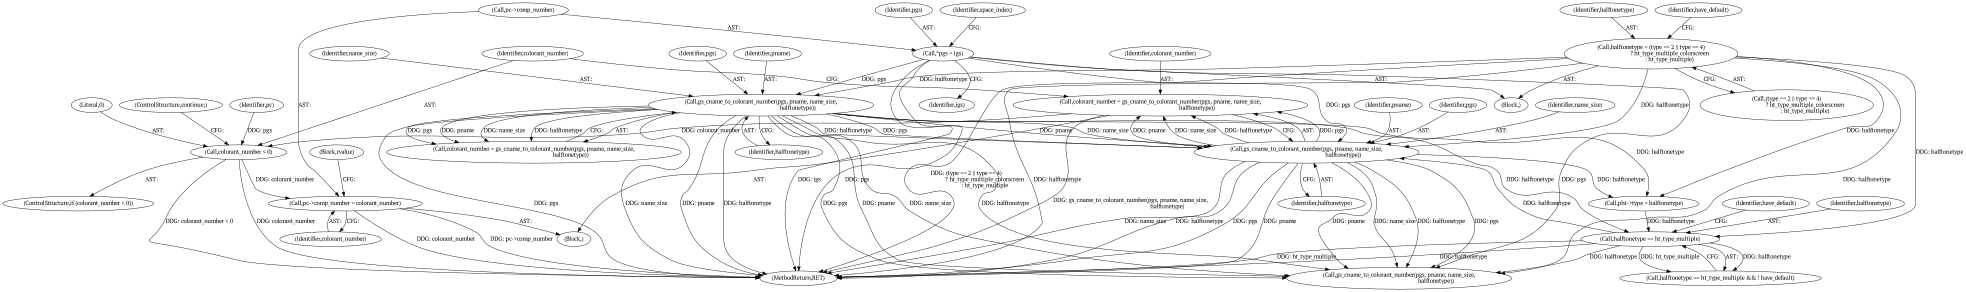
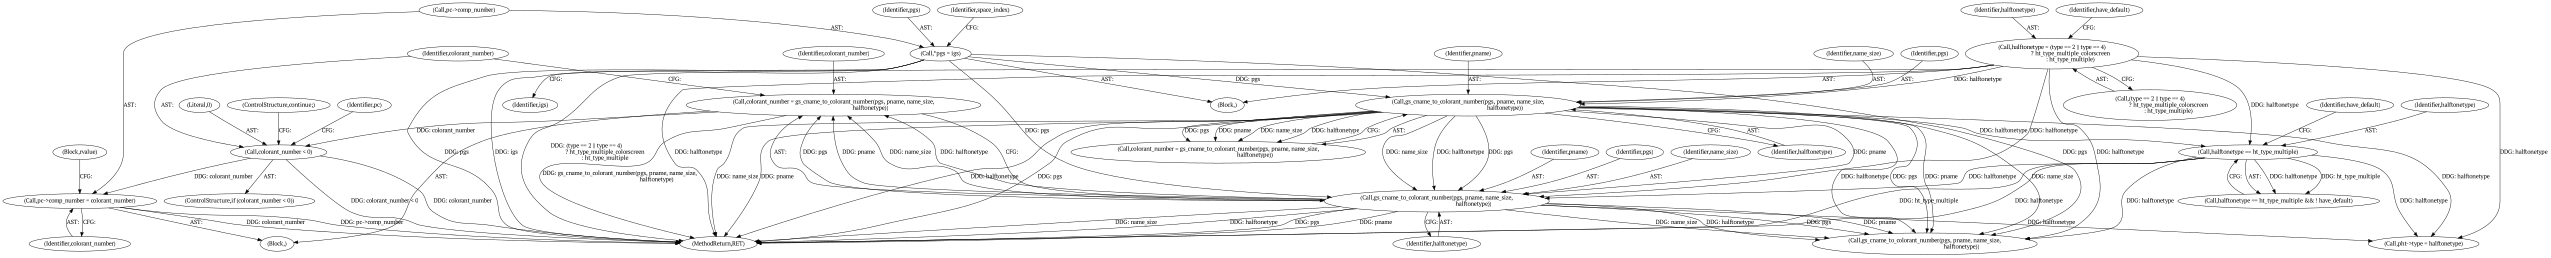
(260, 131) -> (329, 131)
(1647, 221) -> (2382, 170)
